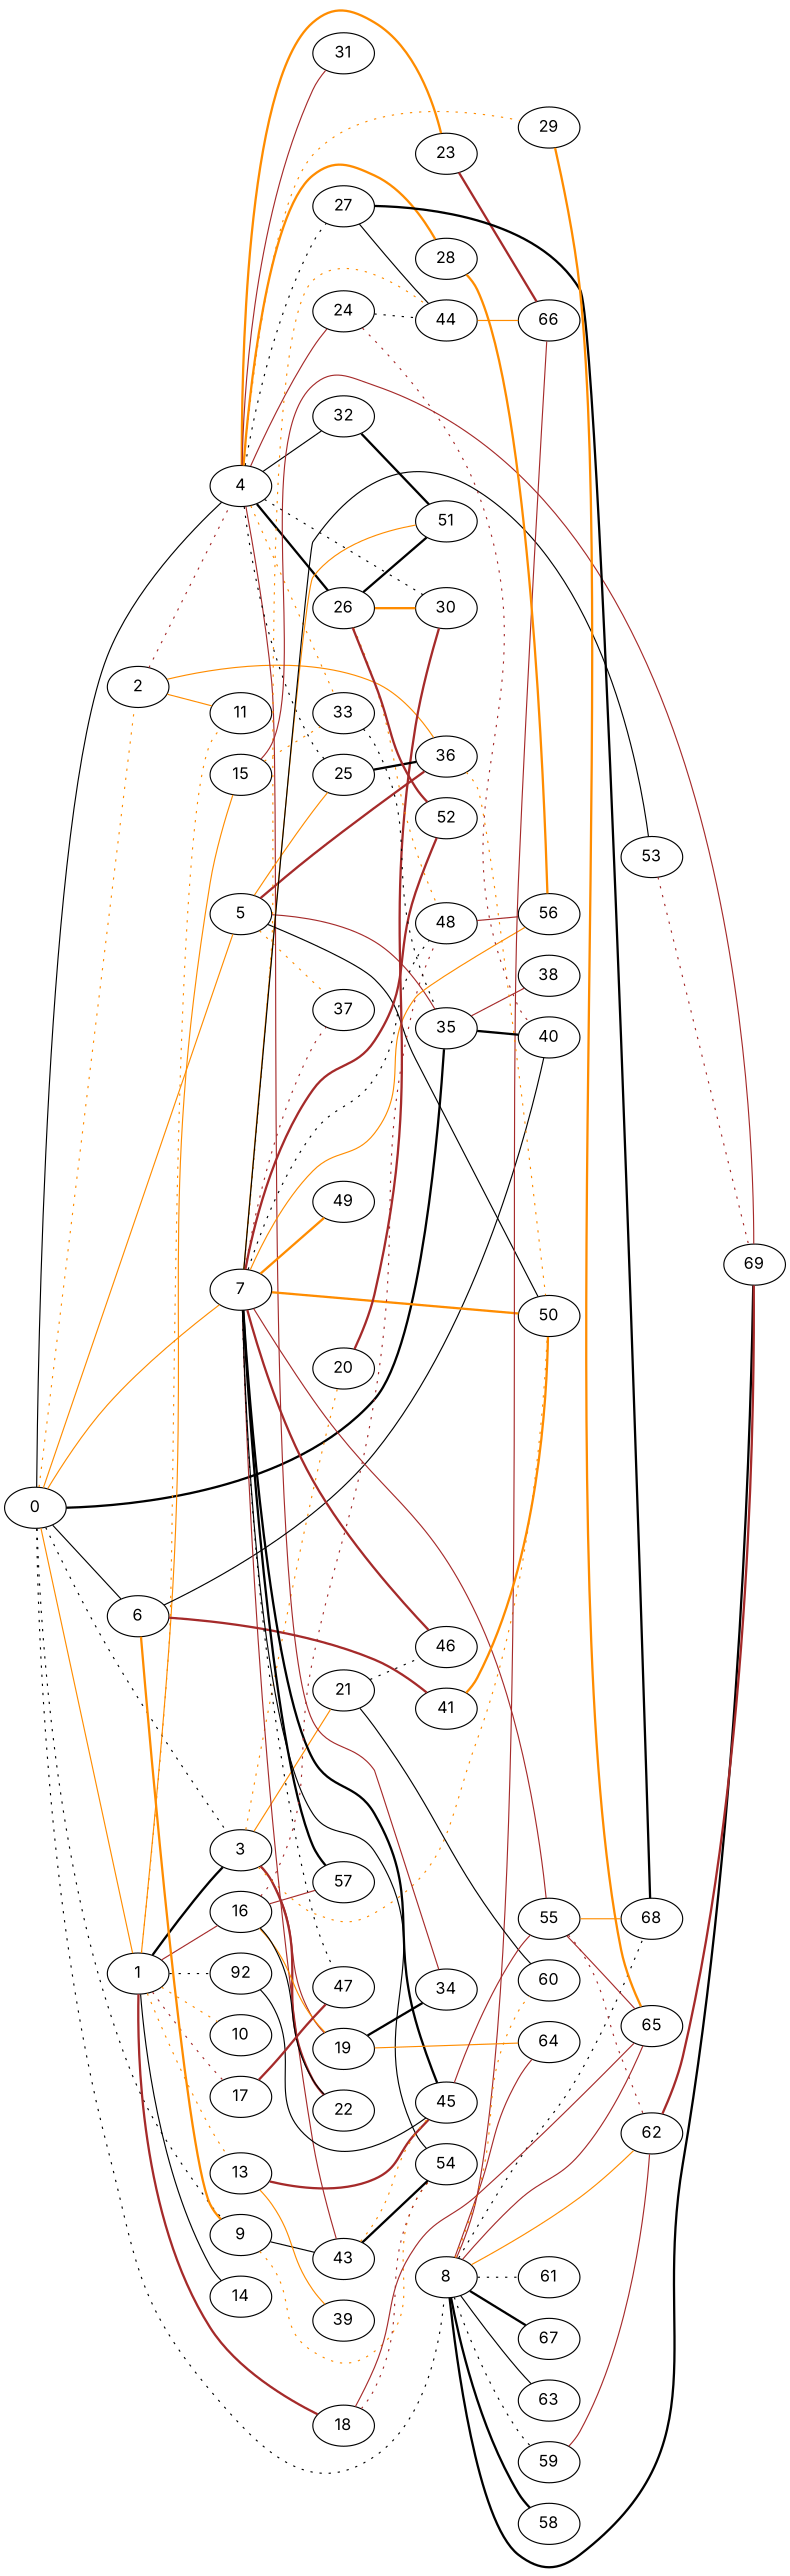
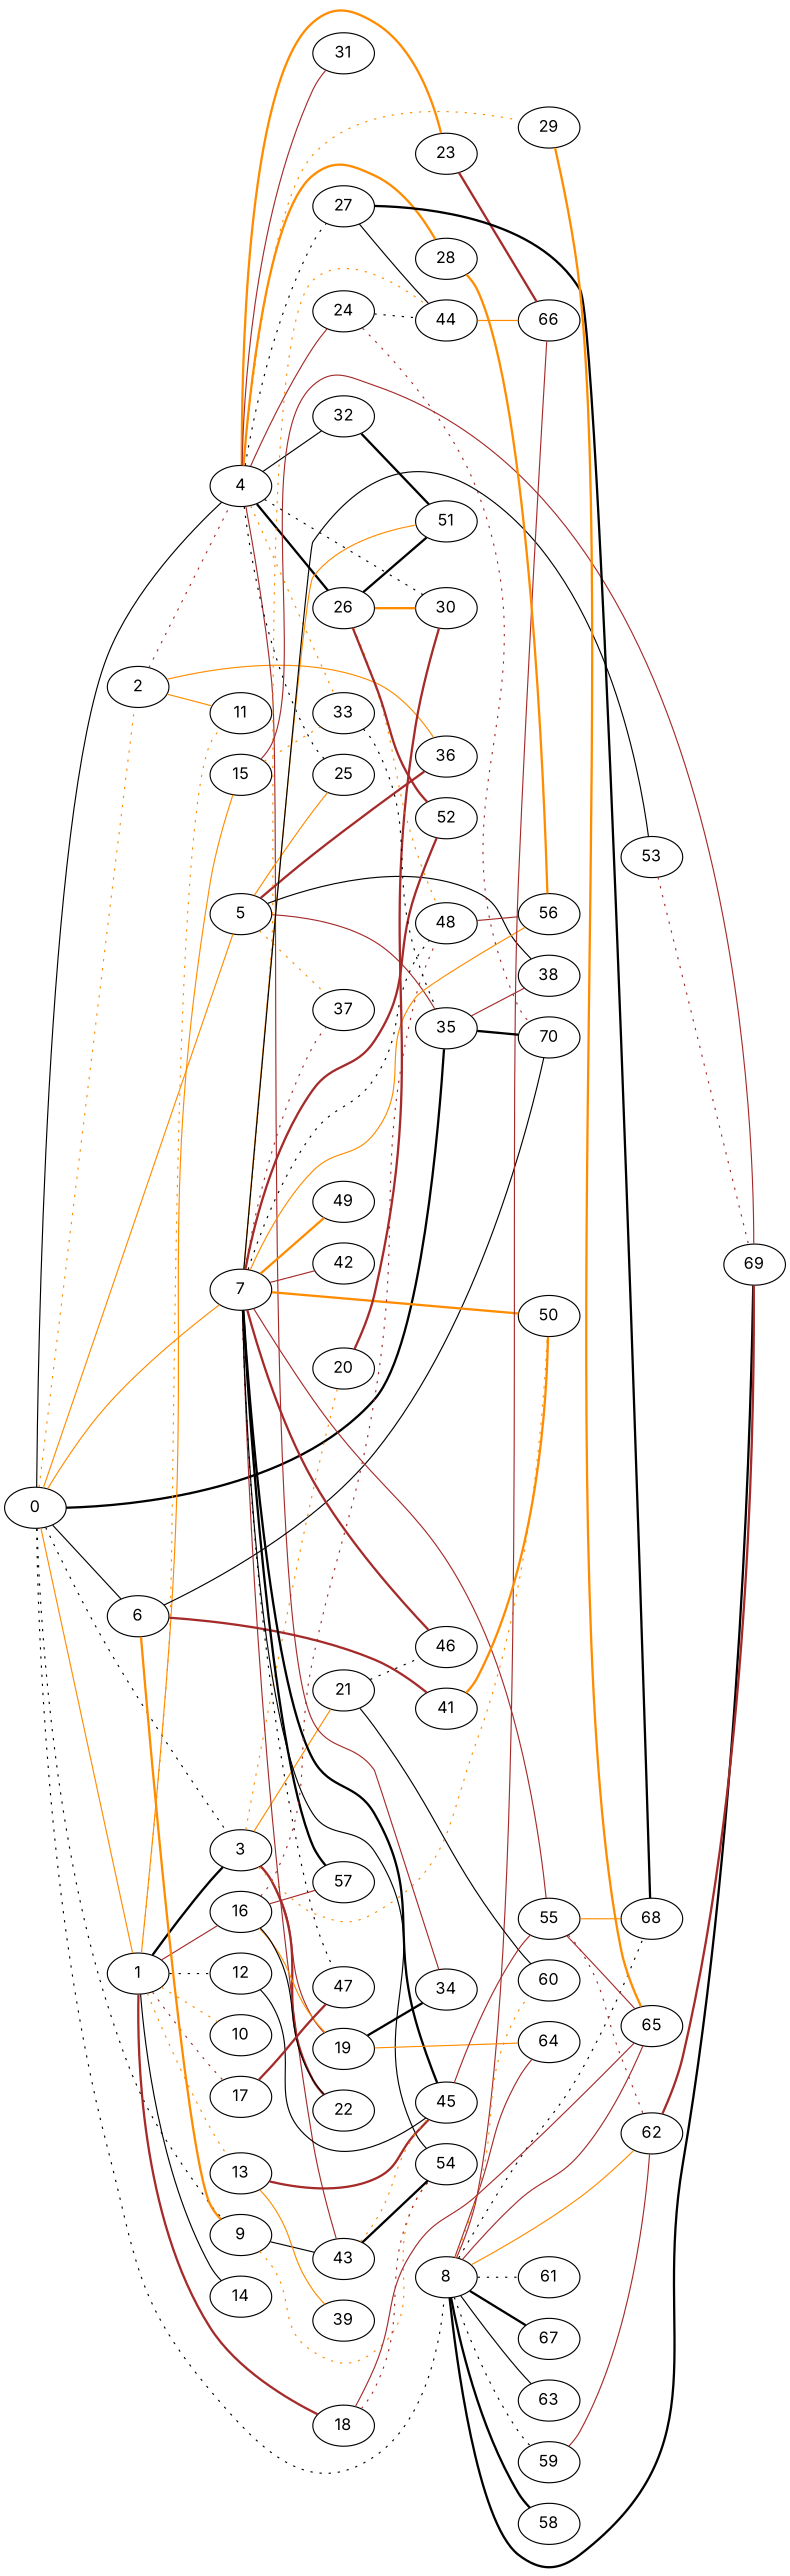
(395, 766) -> none
(549, 1037) -> (549, 1037)
(428, 1084) -> (393, 877)
(522, 1098) -> none
none -> (344, 1263)
(241, 1974) -> (241, 1974)
